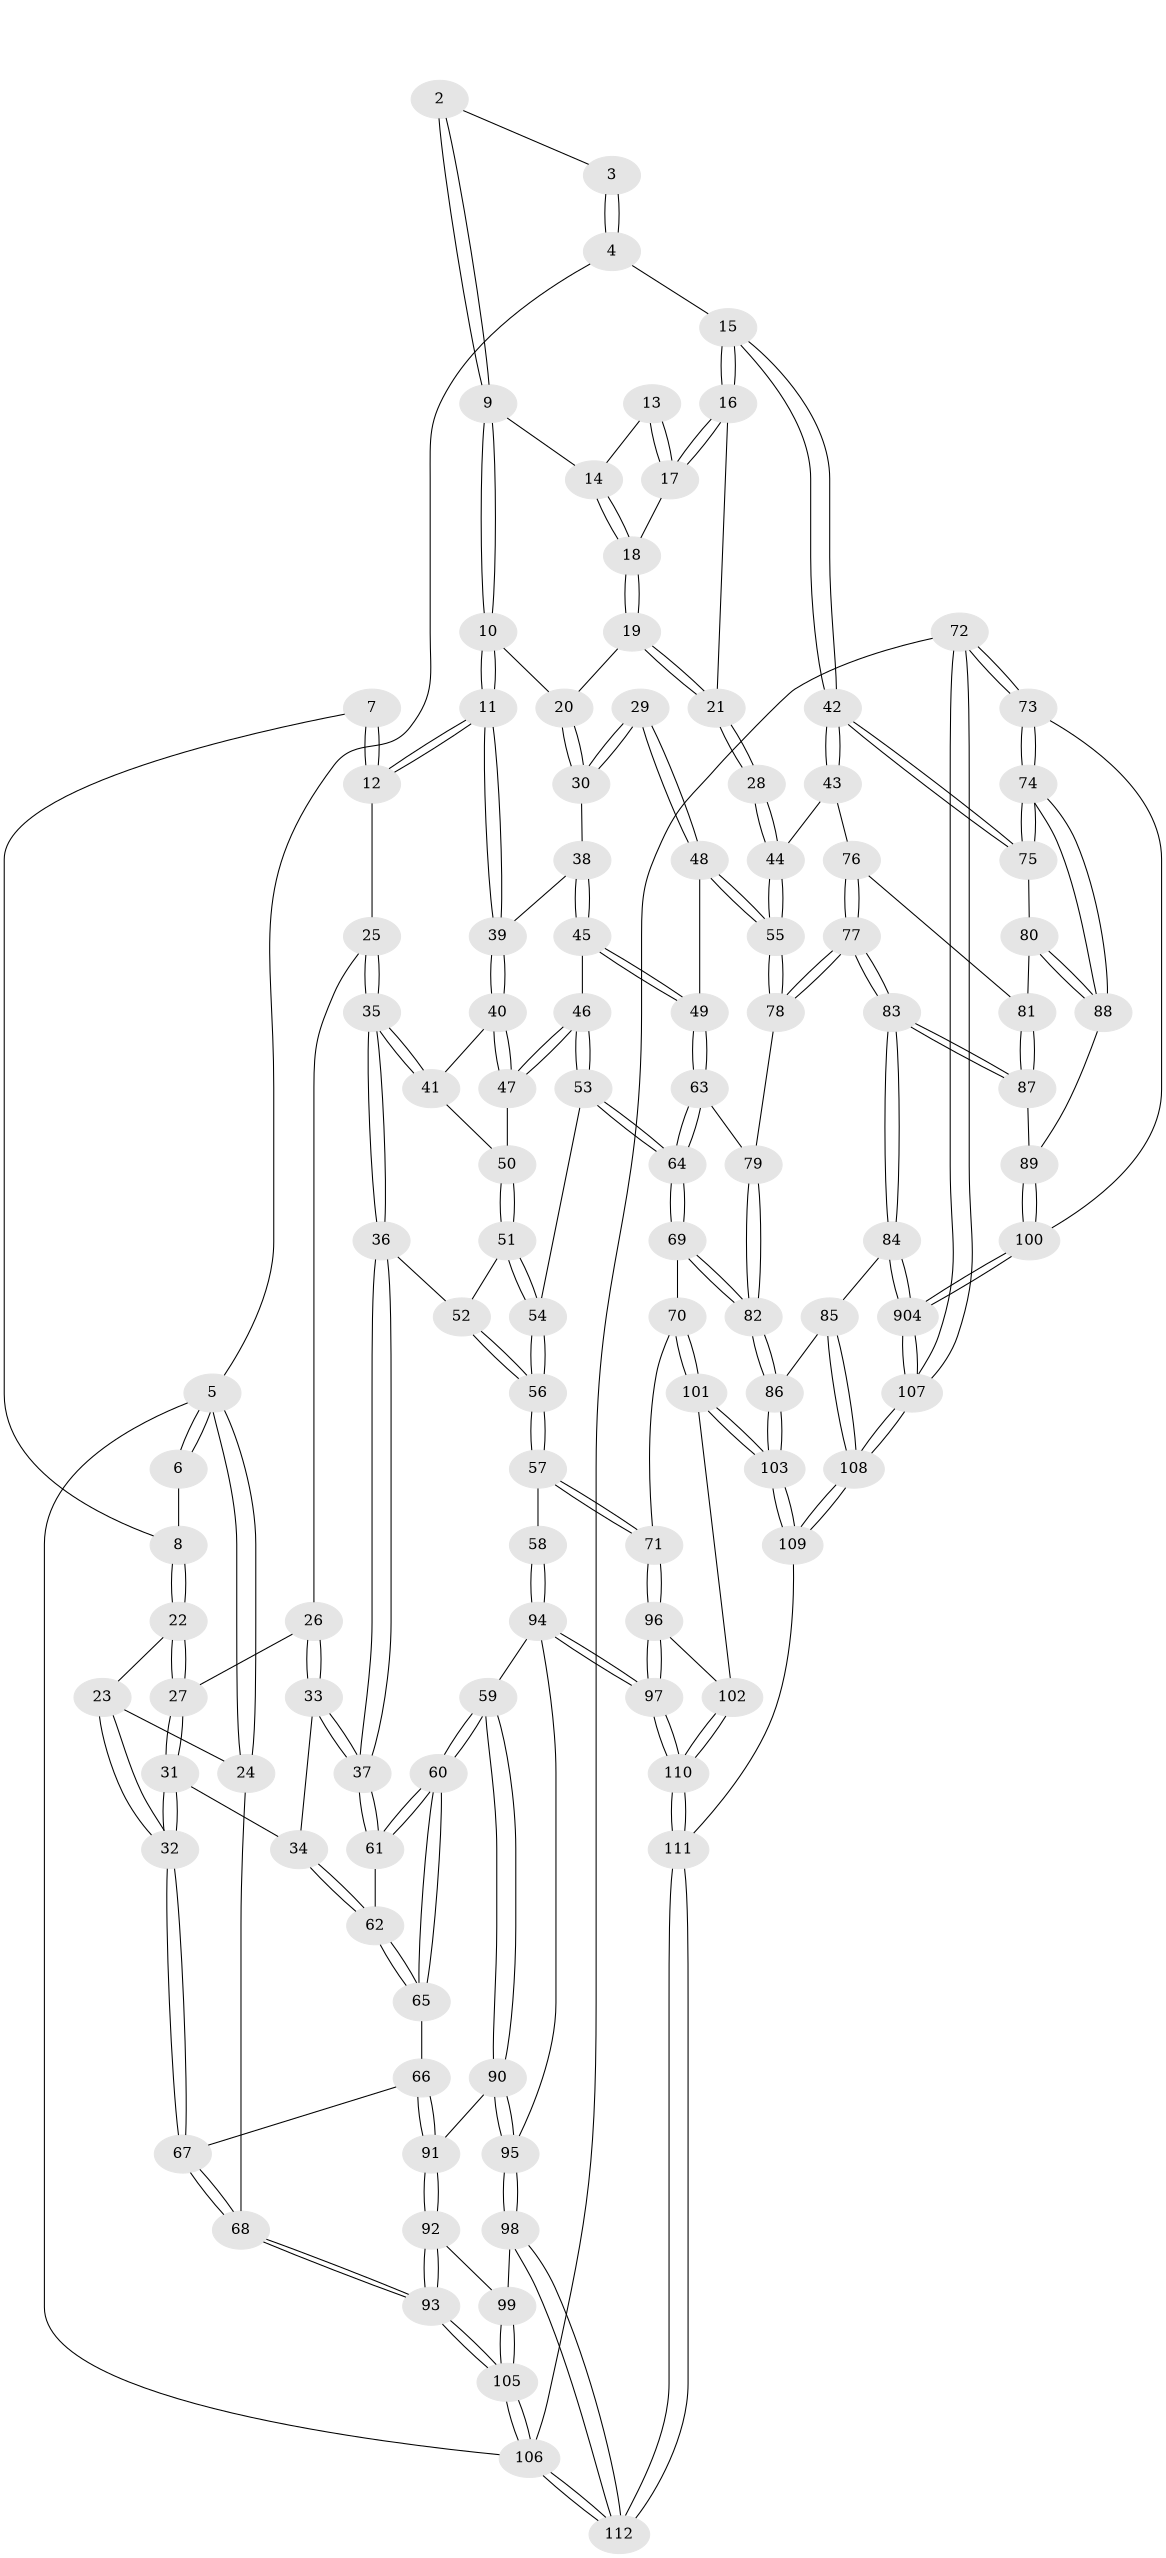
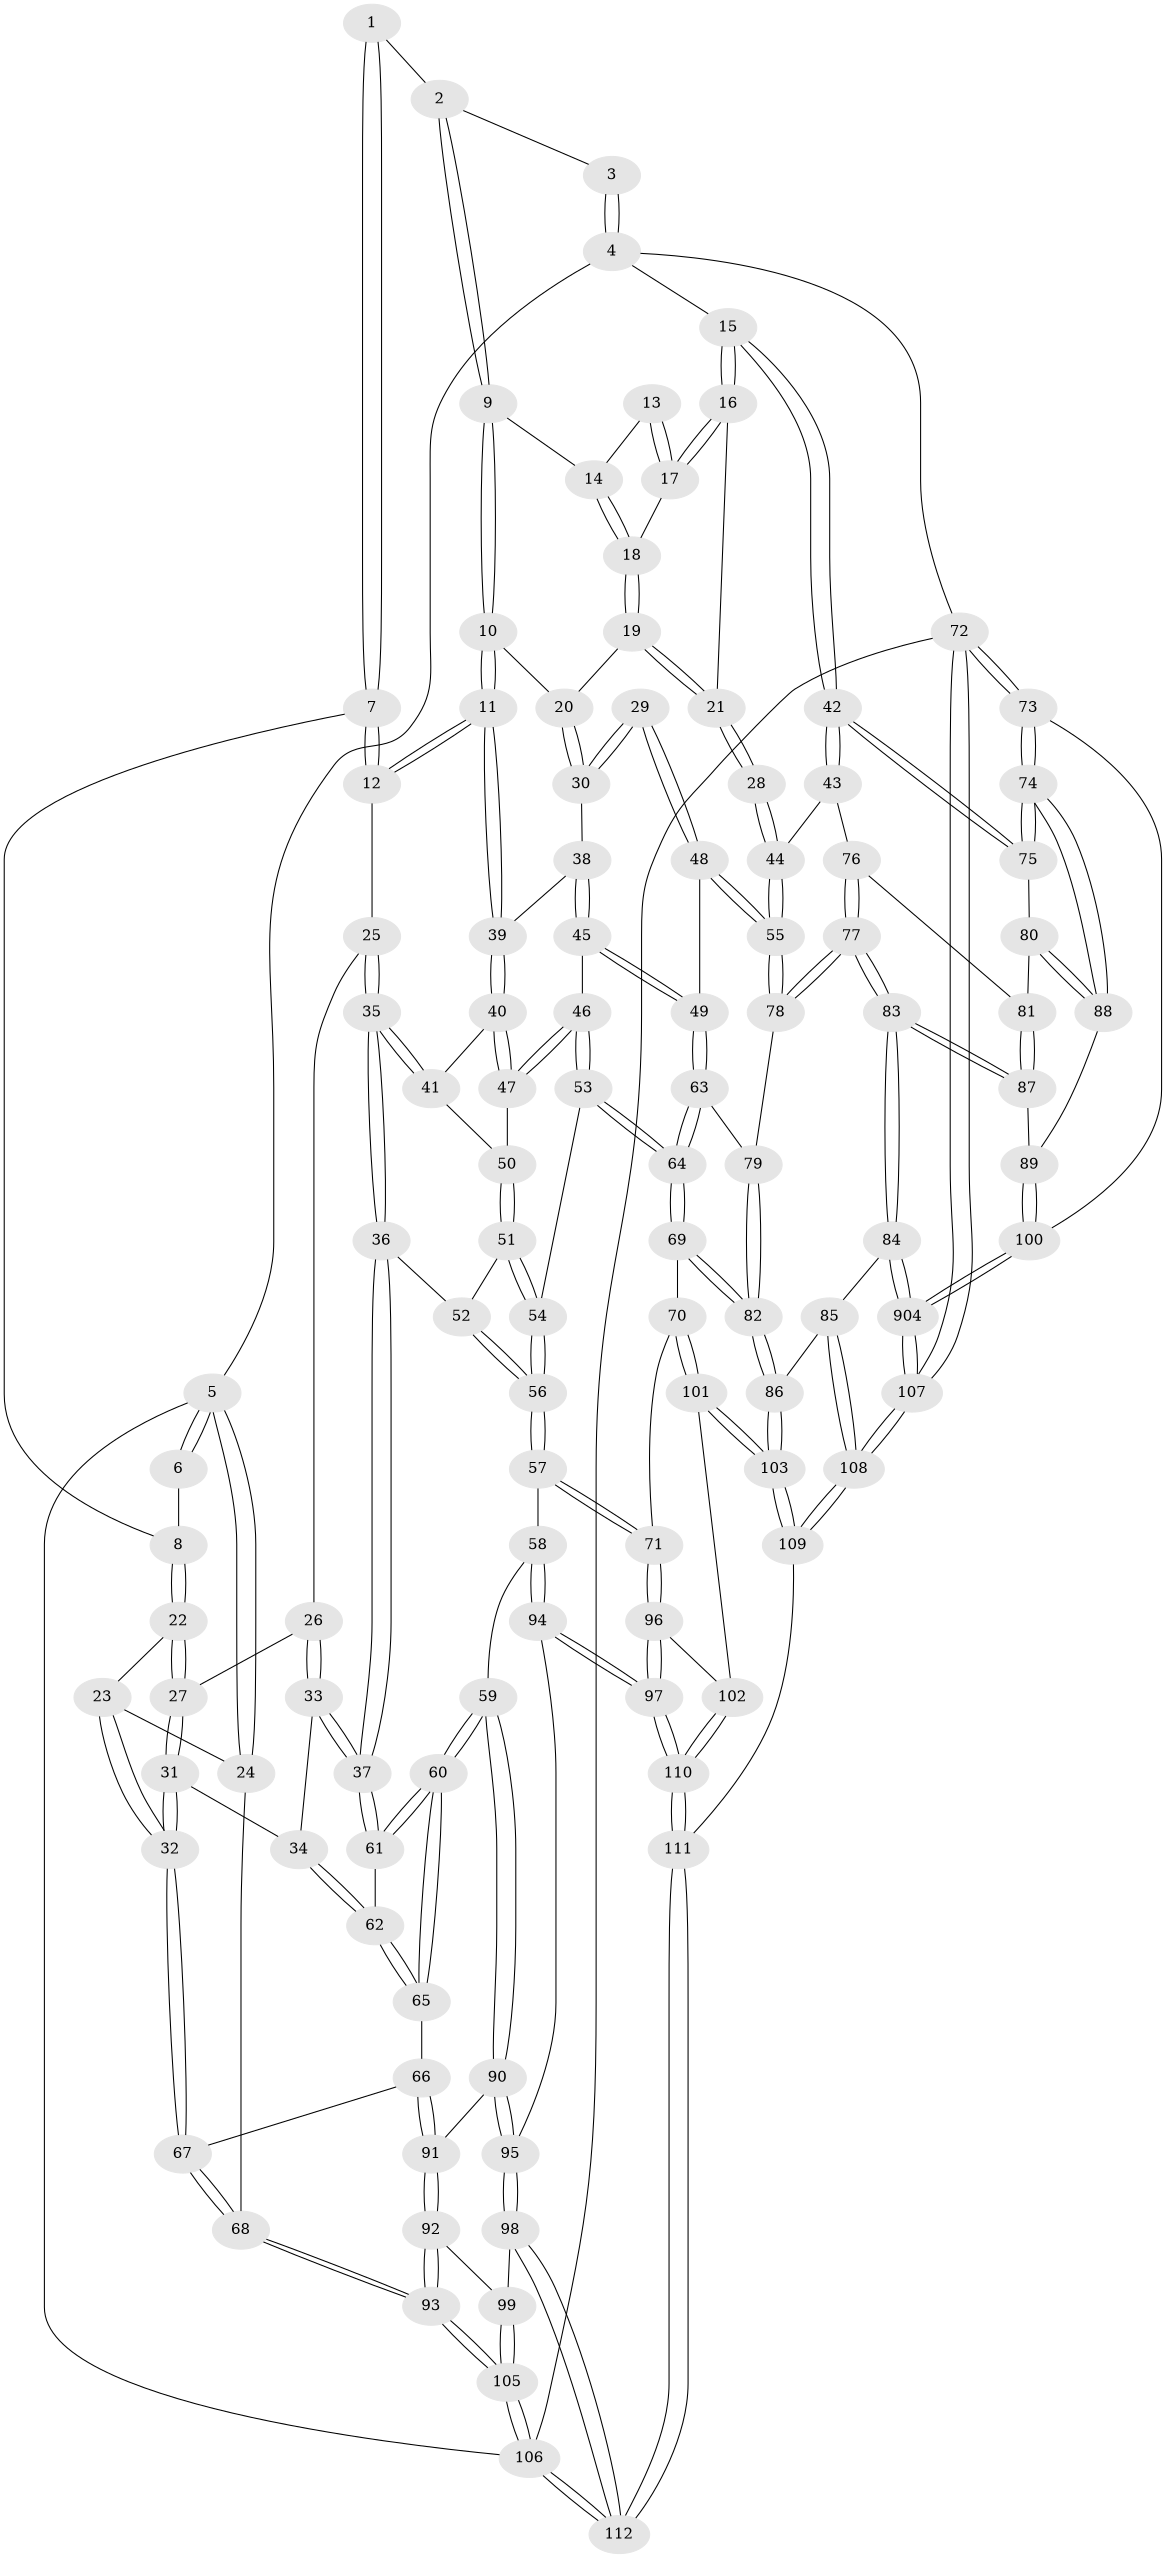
none -> (372, 23)
none -> (898, 342)
(513, 1659) -> (496, 1617)
